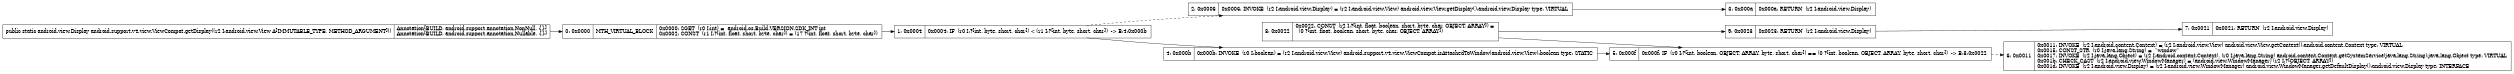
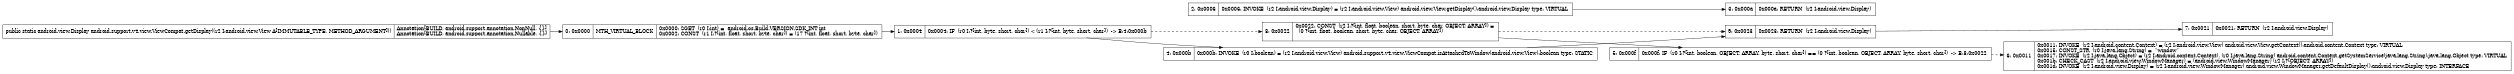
(1153, 20) -> (1205, 32)
(1610, 32) -> (1610, 32)
(1602, 54) -> (1629, 42)
